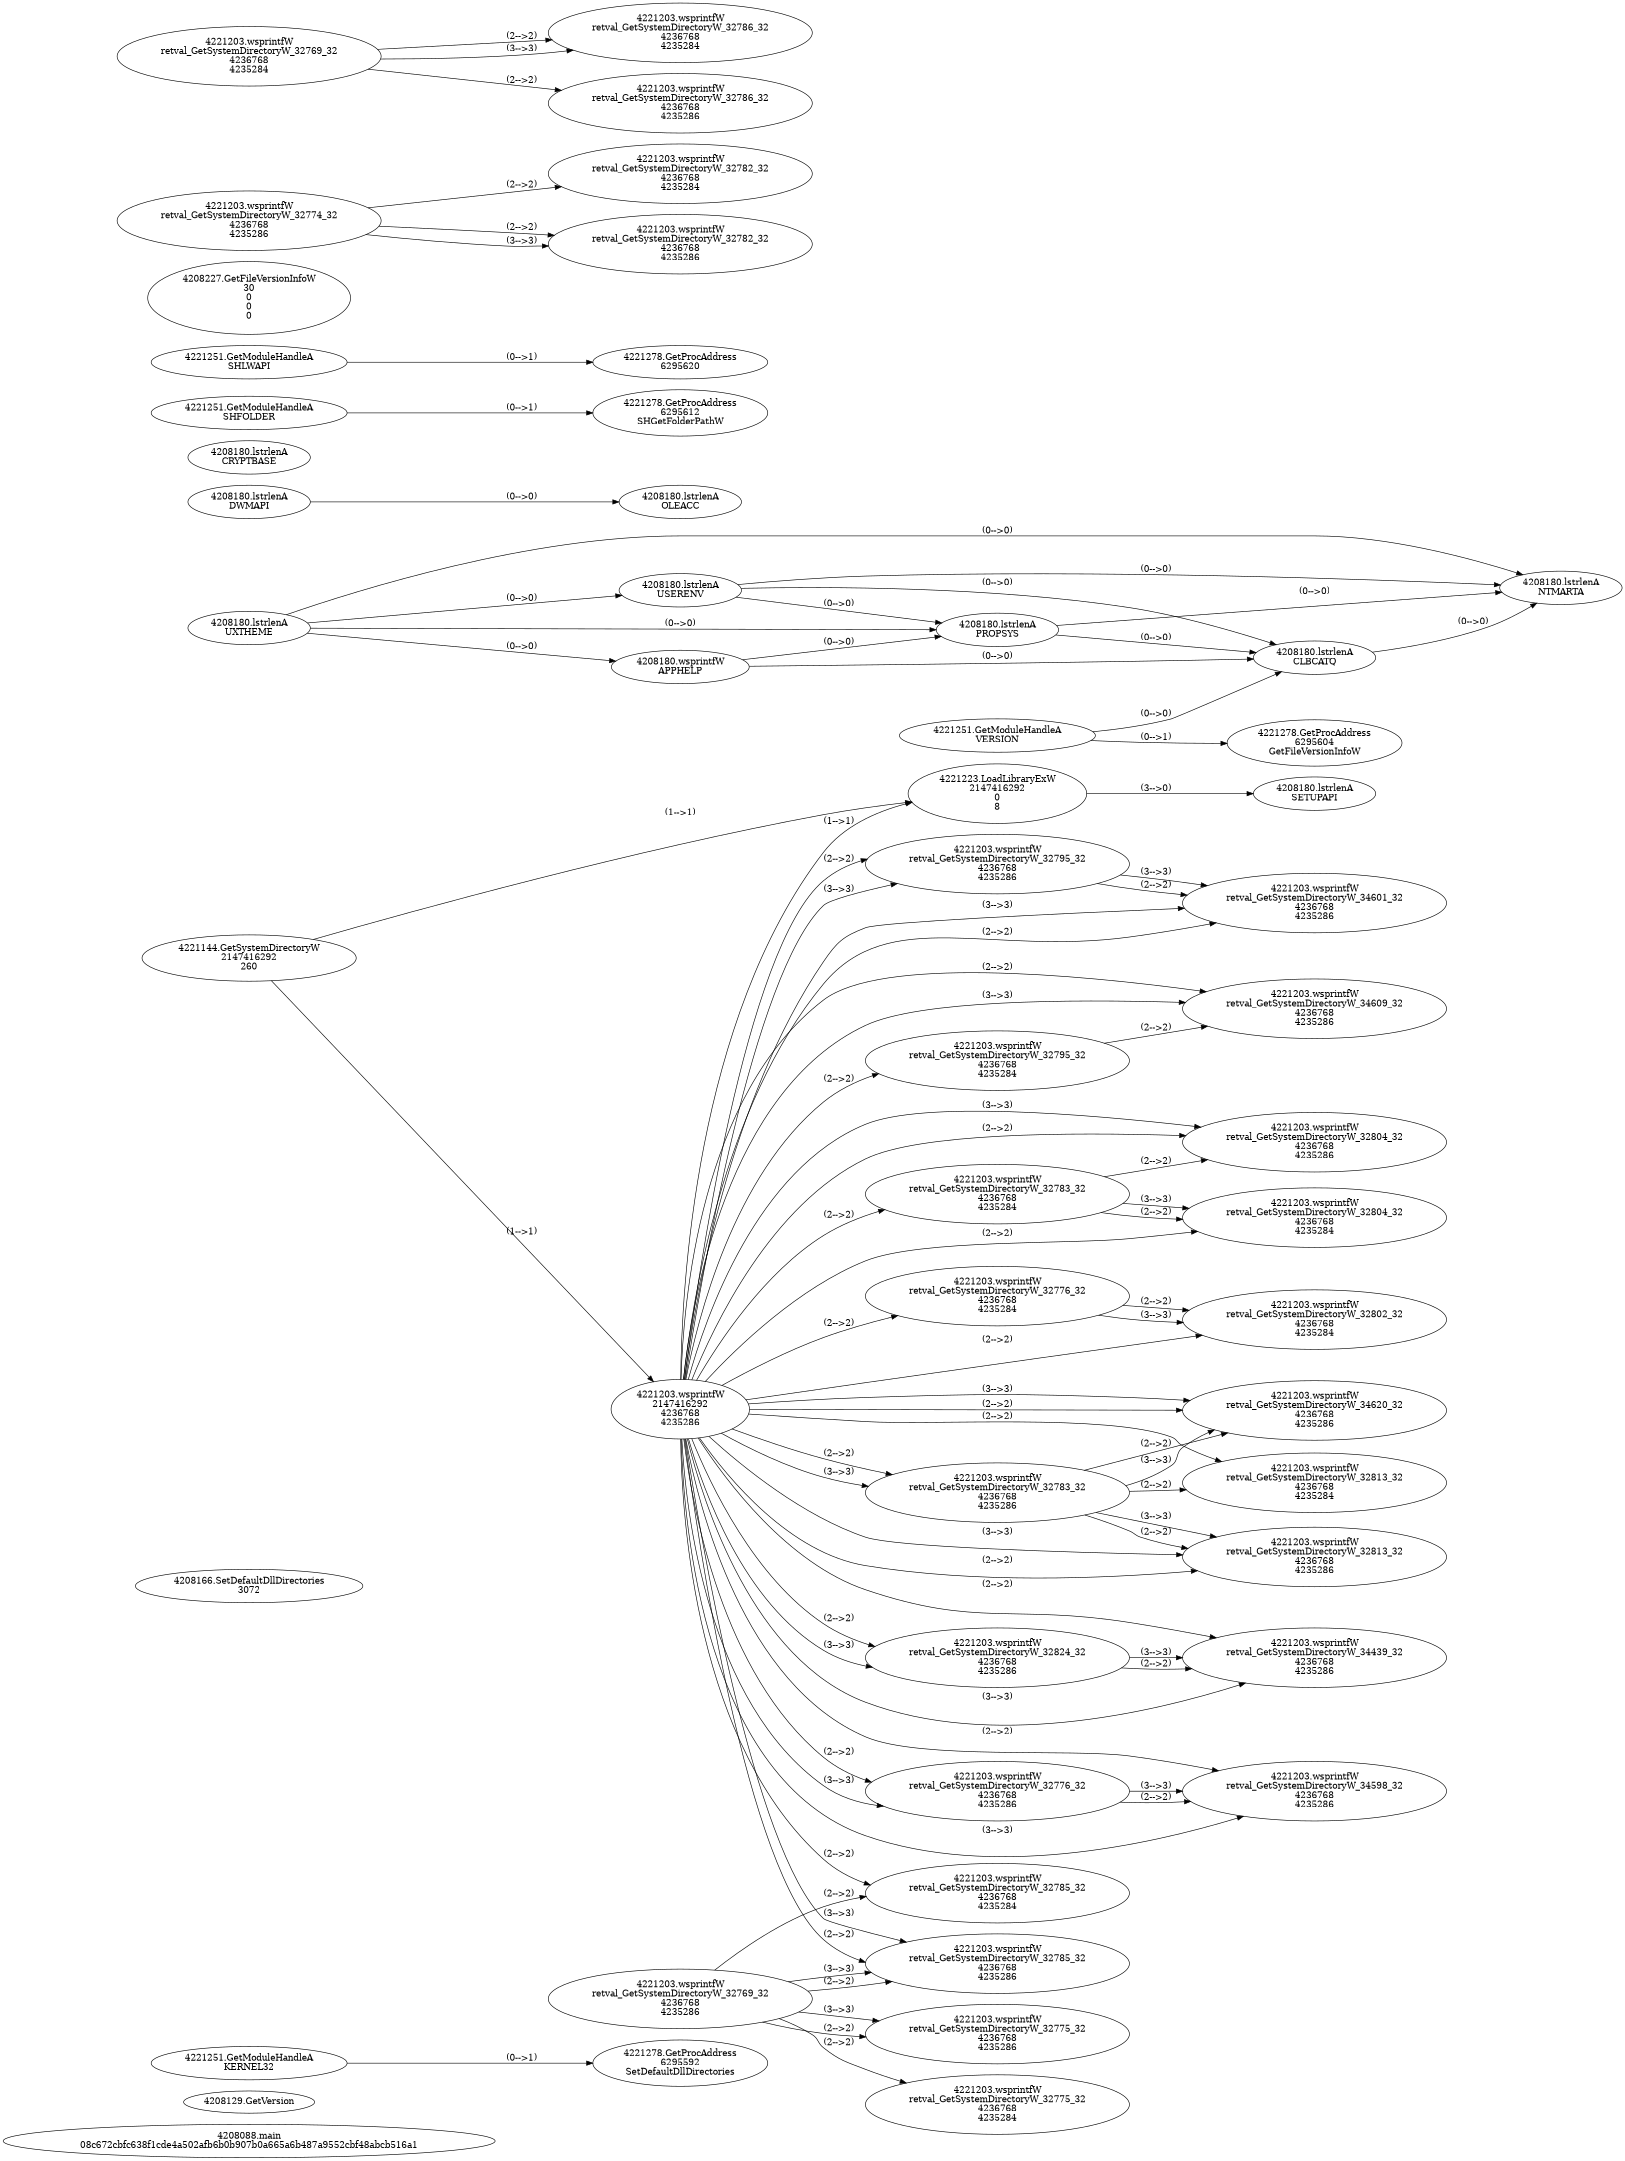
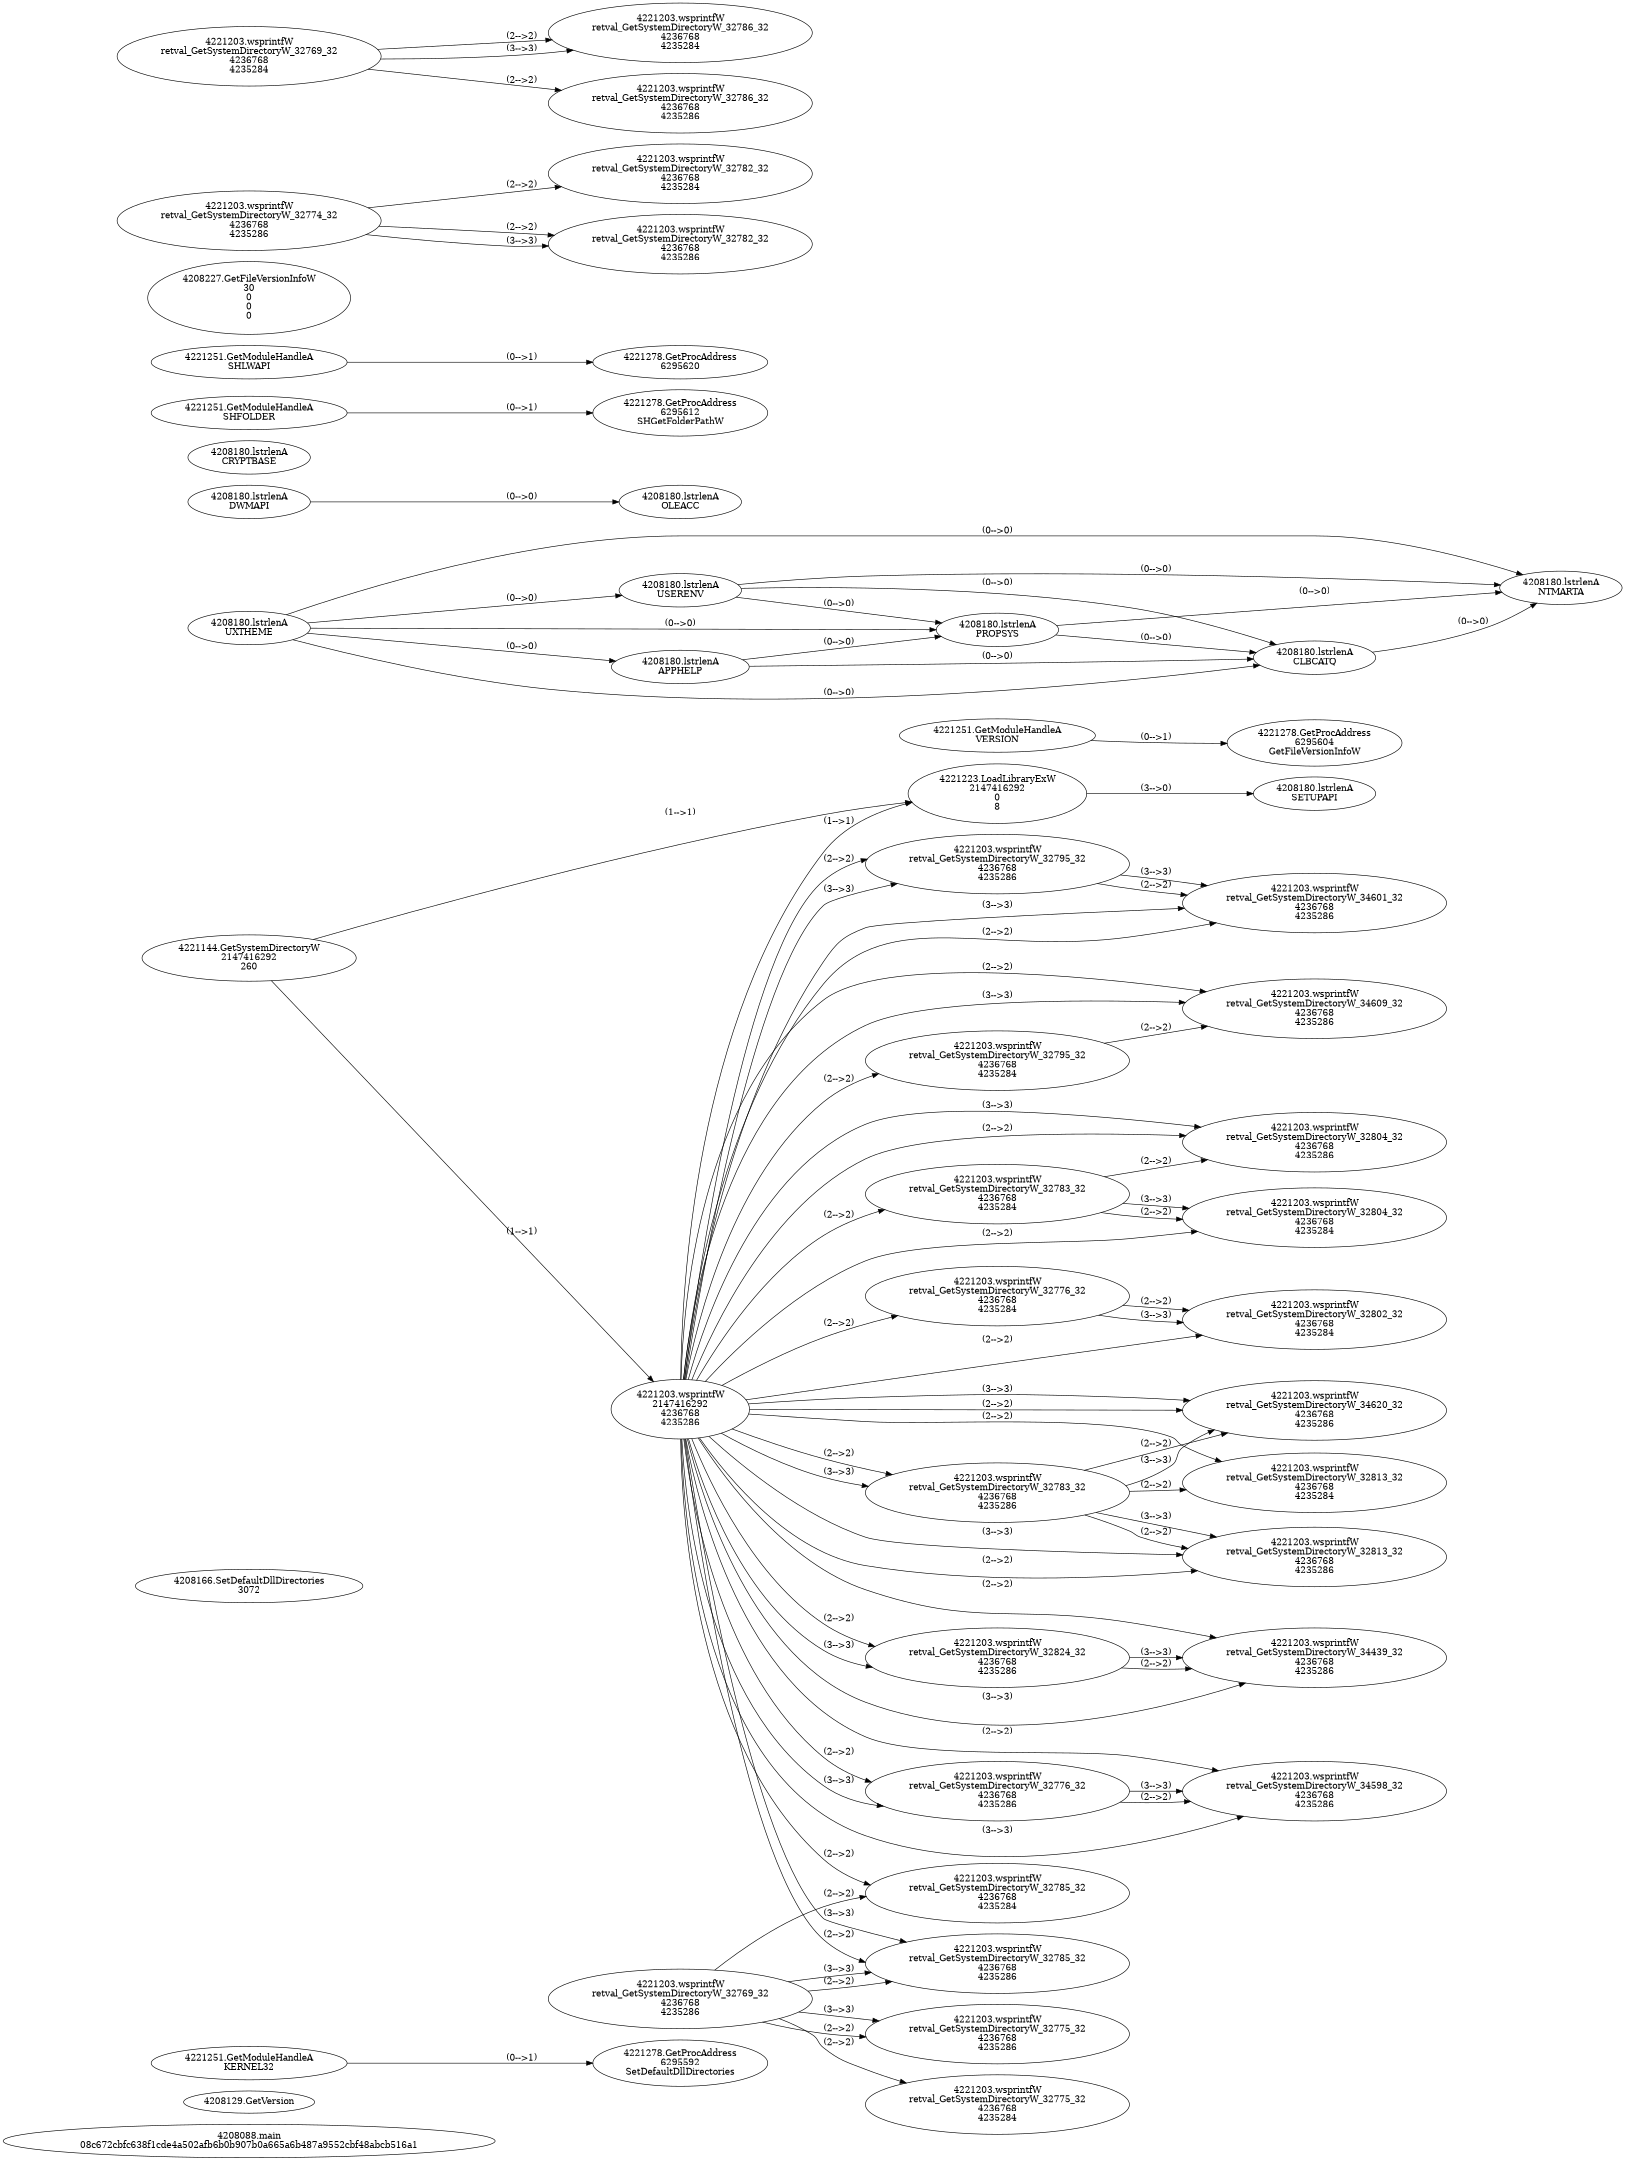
(680, 667) -> (680, 667)
(1187, 712) -> (771, 699)
